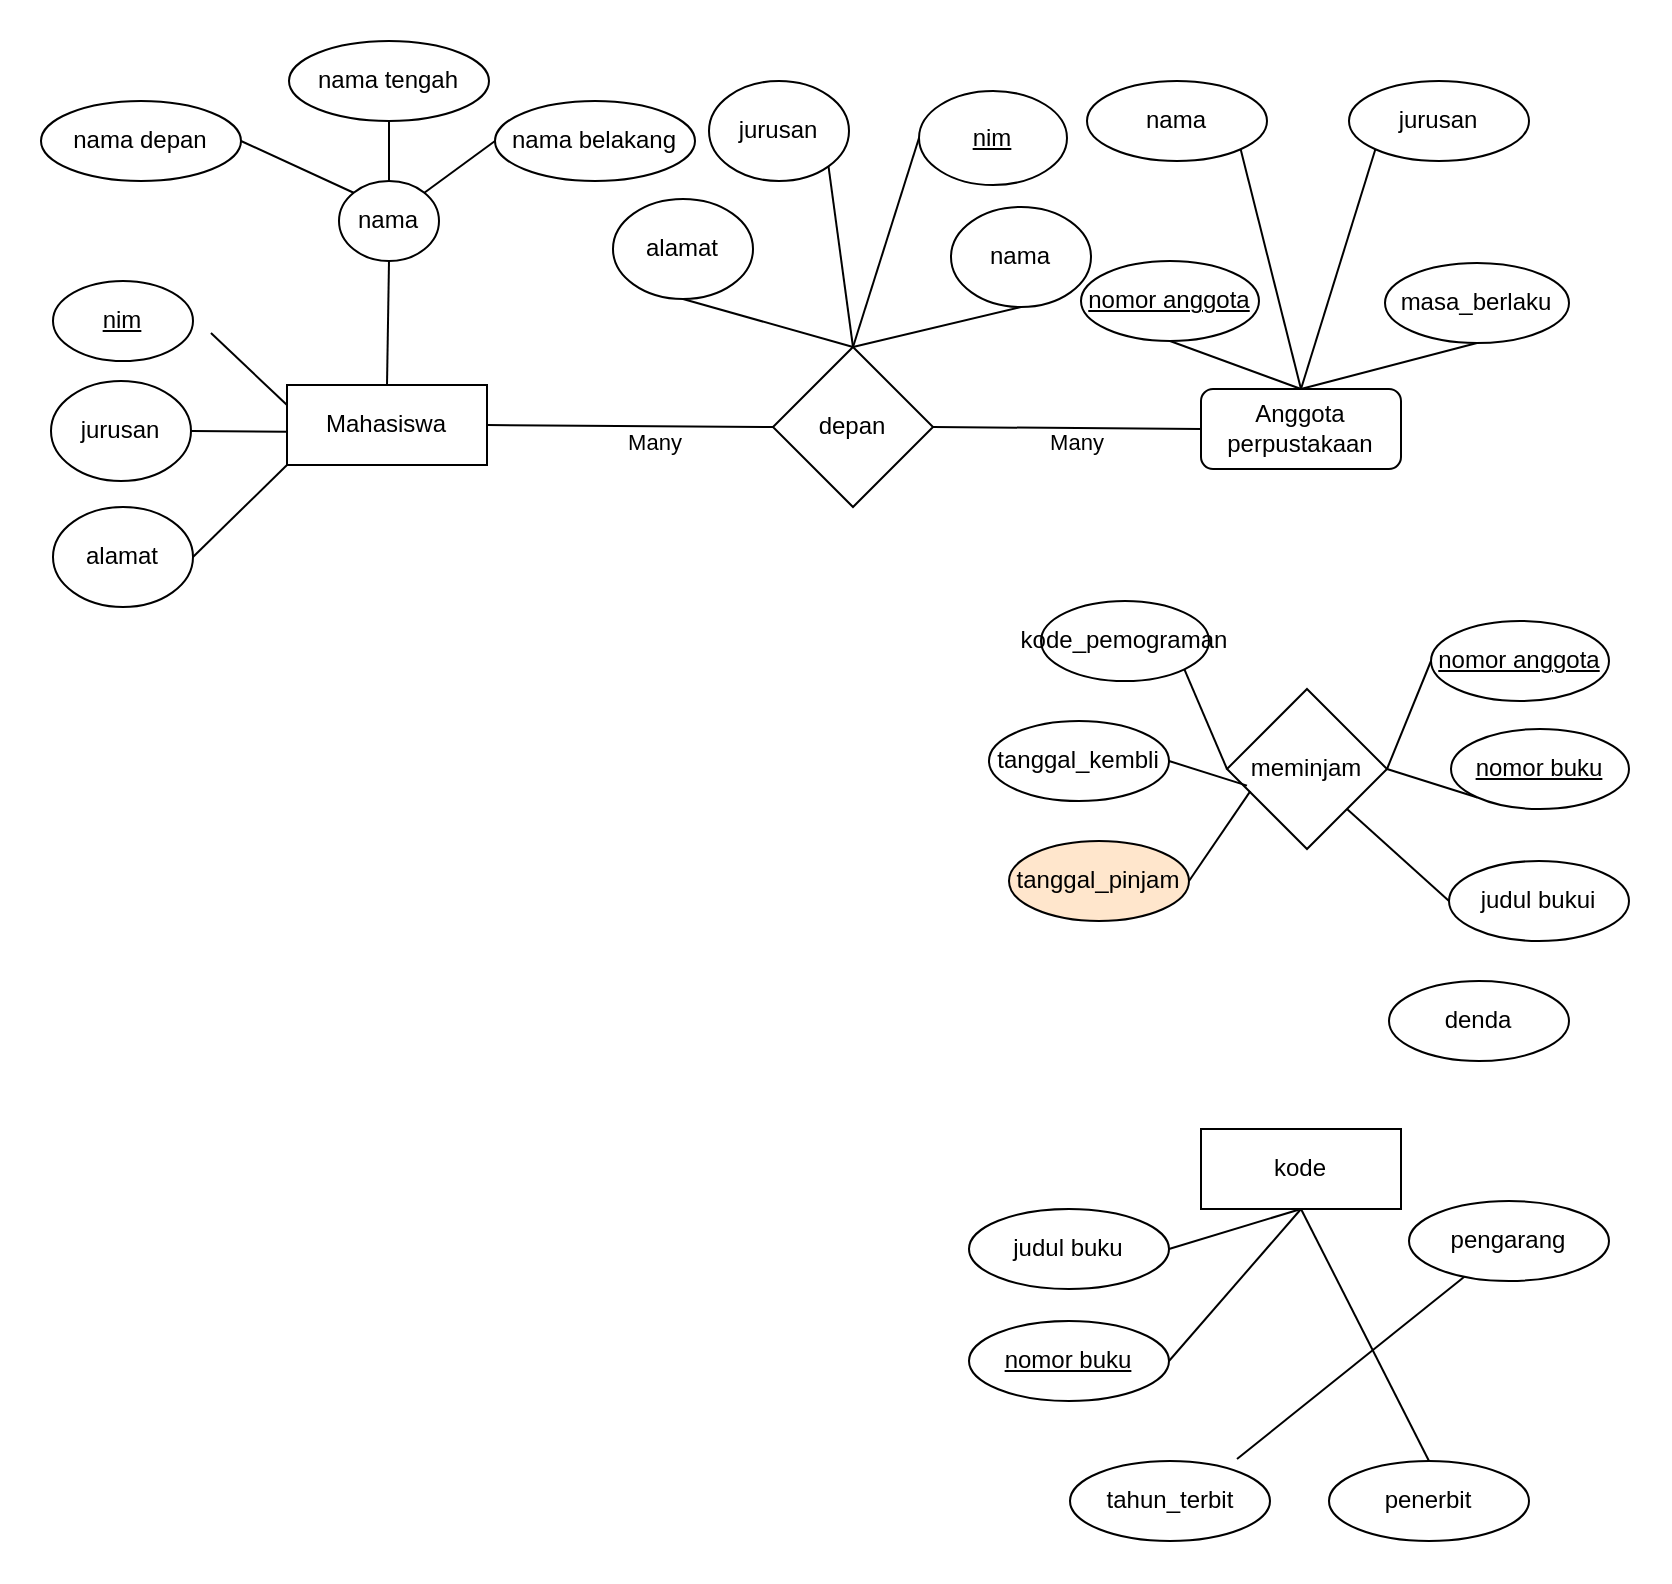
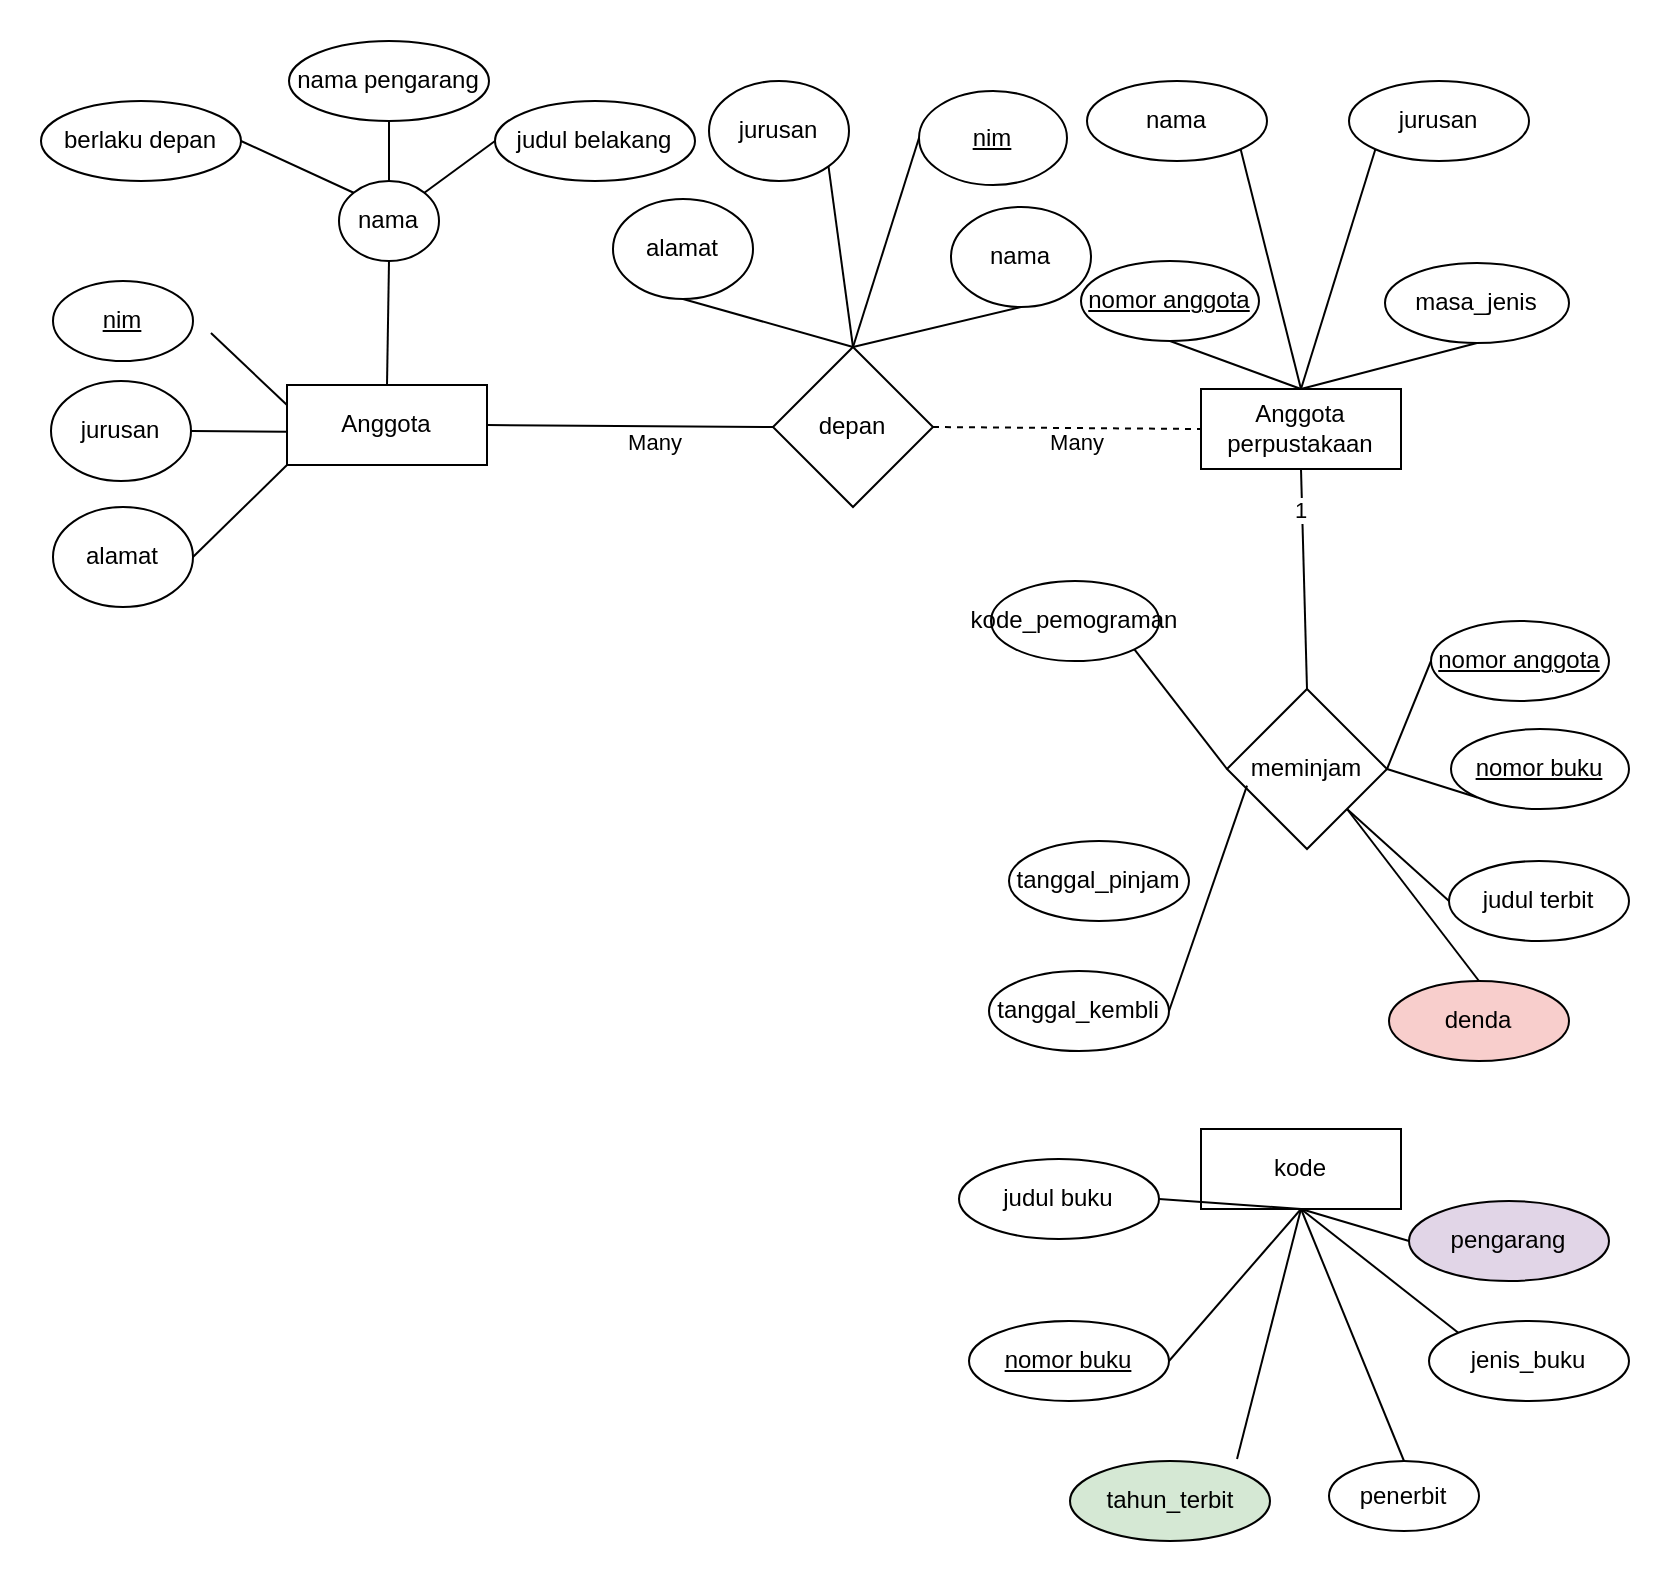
(389, 81) -> (389, 81)
(141, 141) -> (141, 141)
(595, 141) -> (595, 141)
(1477, 303) -> (1477, 303)
(387, 425) -> (387, 425)
(1066, 428) -> (1066, 428)
(1301, 429) -> (1301, 429)
none -> (1304, 579)
(1125, 641) -> (1075, 621)
(1079, 761) -> (1079, 1011)
(1210, 850) -> none
(1099, 881) -> (1099, 881)
none -> (1417, 900)
(1539, 901) -> (1539, 901)
(1479, 1021) -> (1479, 1021)
none -> (1359, 1226)
(1509, 1241) -> (1509, 1241)
(1069, 1249) -> (1059, 1199)
none -> (1384, 1274)
none -> (1529, 1361)
(1303, 1406) -> (1268, 1338)
(1170, 1501) -> (1170, 1501)
(1429, 1501) -> (1404, 1496)
